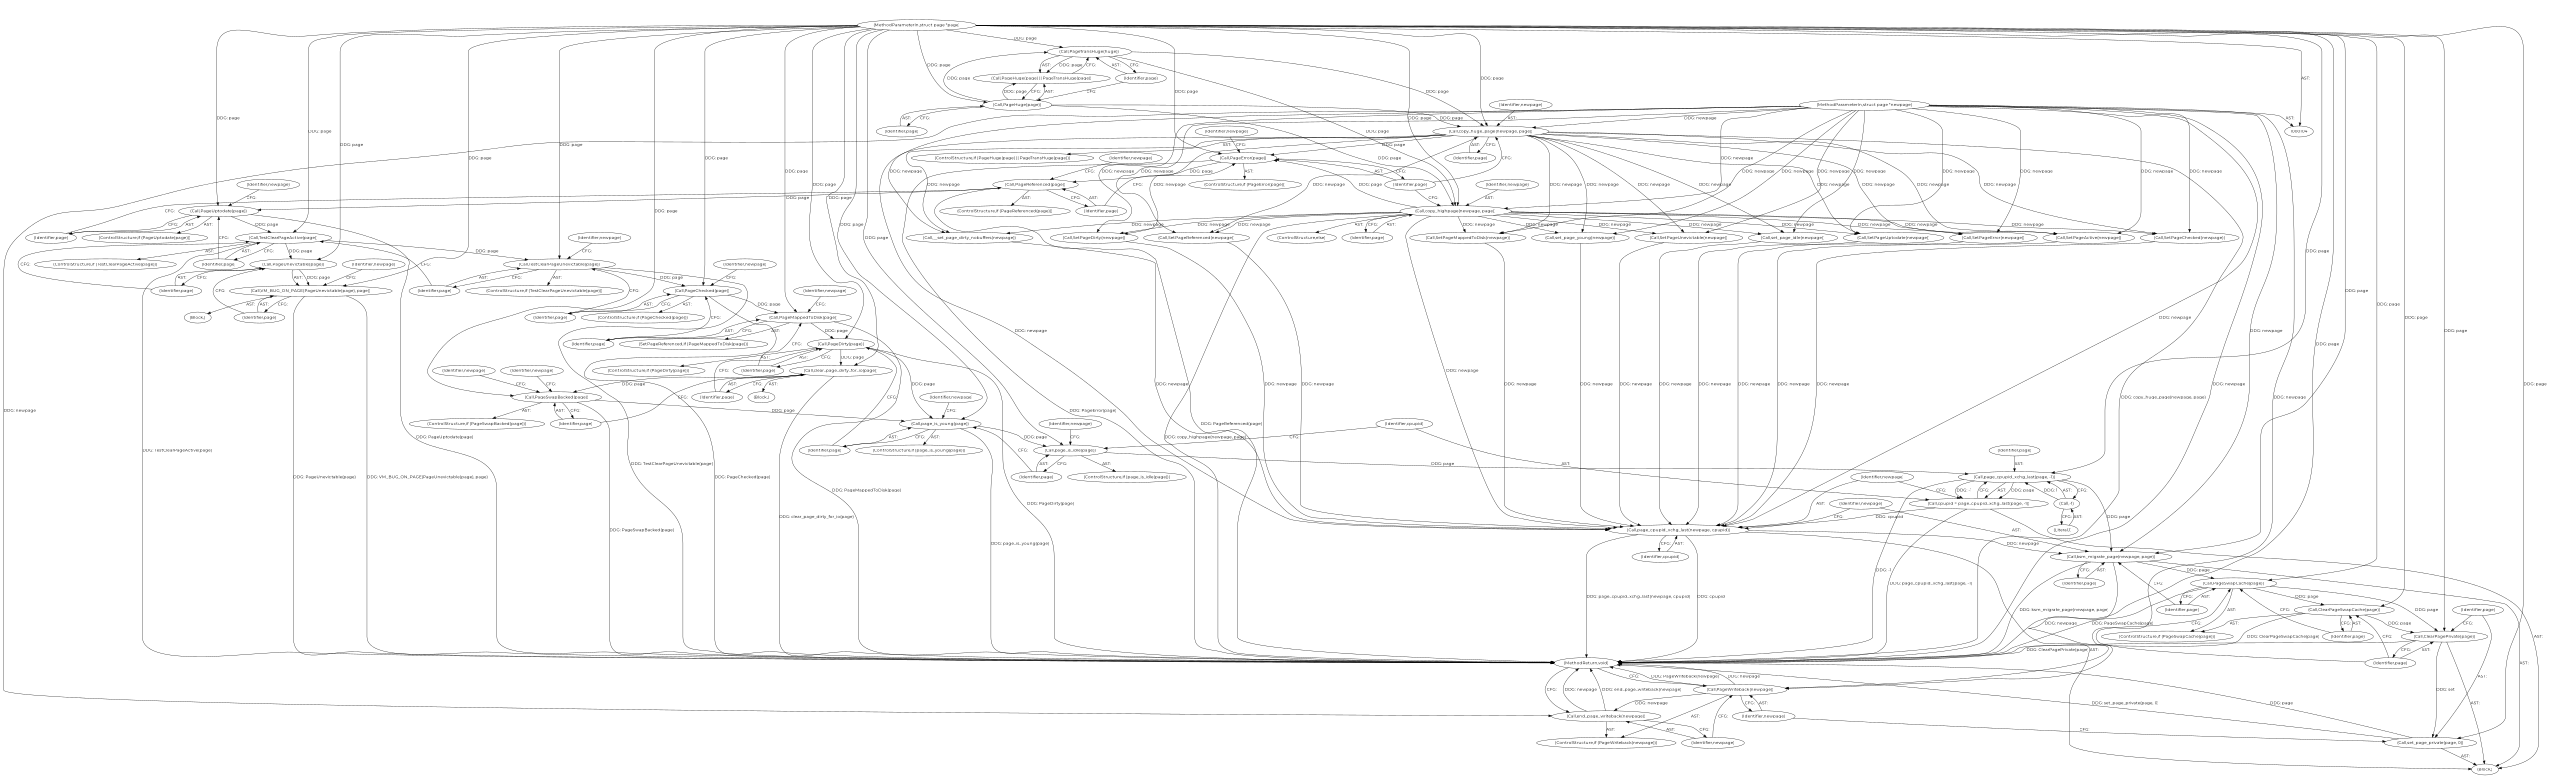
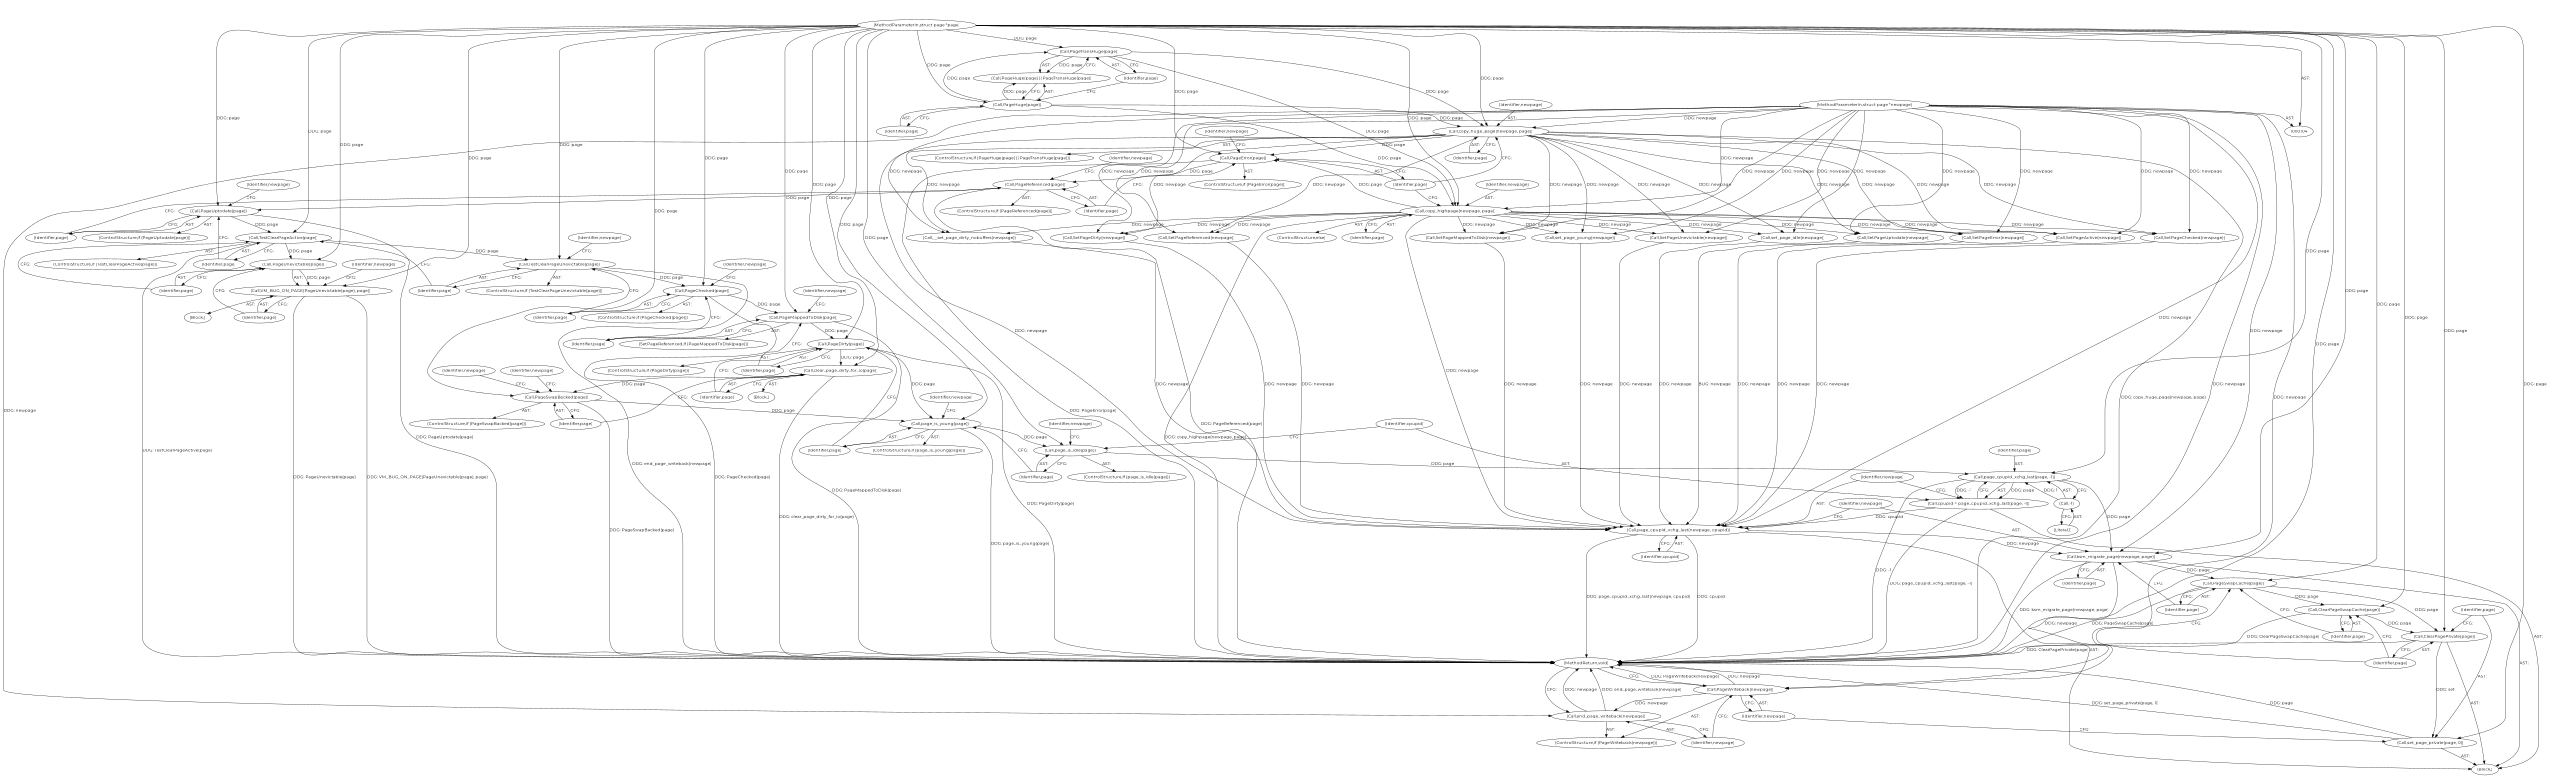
(1089, 52) -> (1089, 52)
(1715, 384) -> (1715, 384)
(672, 464) -> (672, 464)
(2167, 637) -> none
